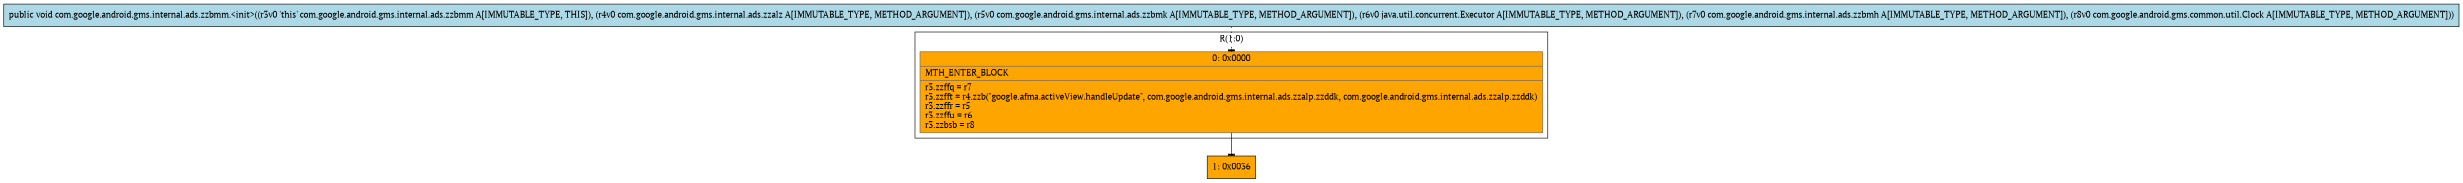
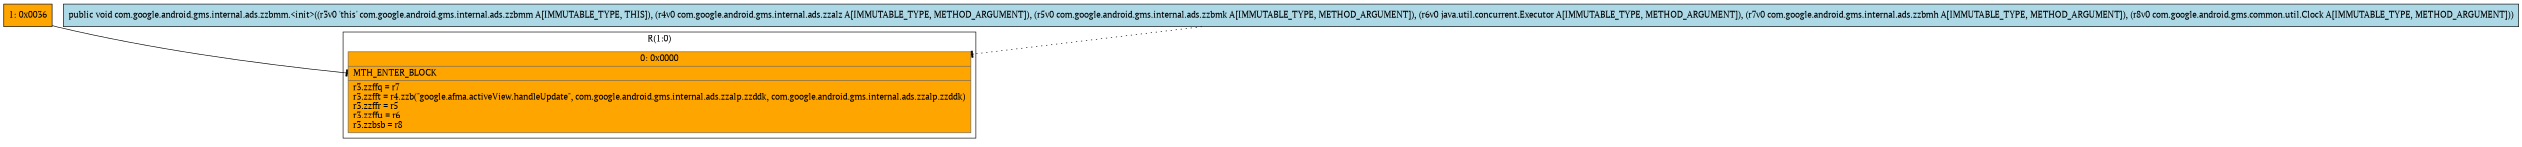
(1231, 143) -> (198, 54)
